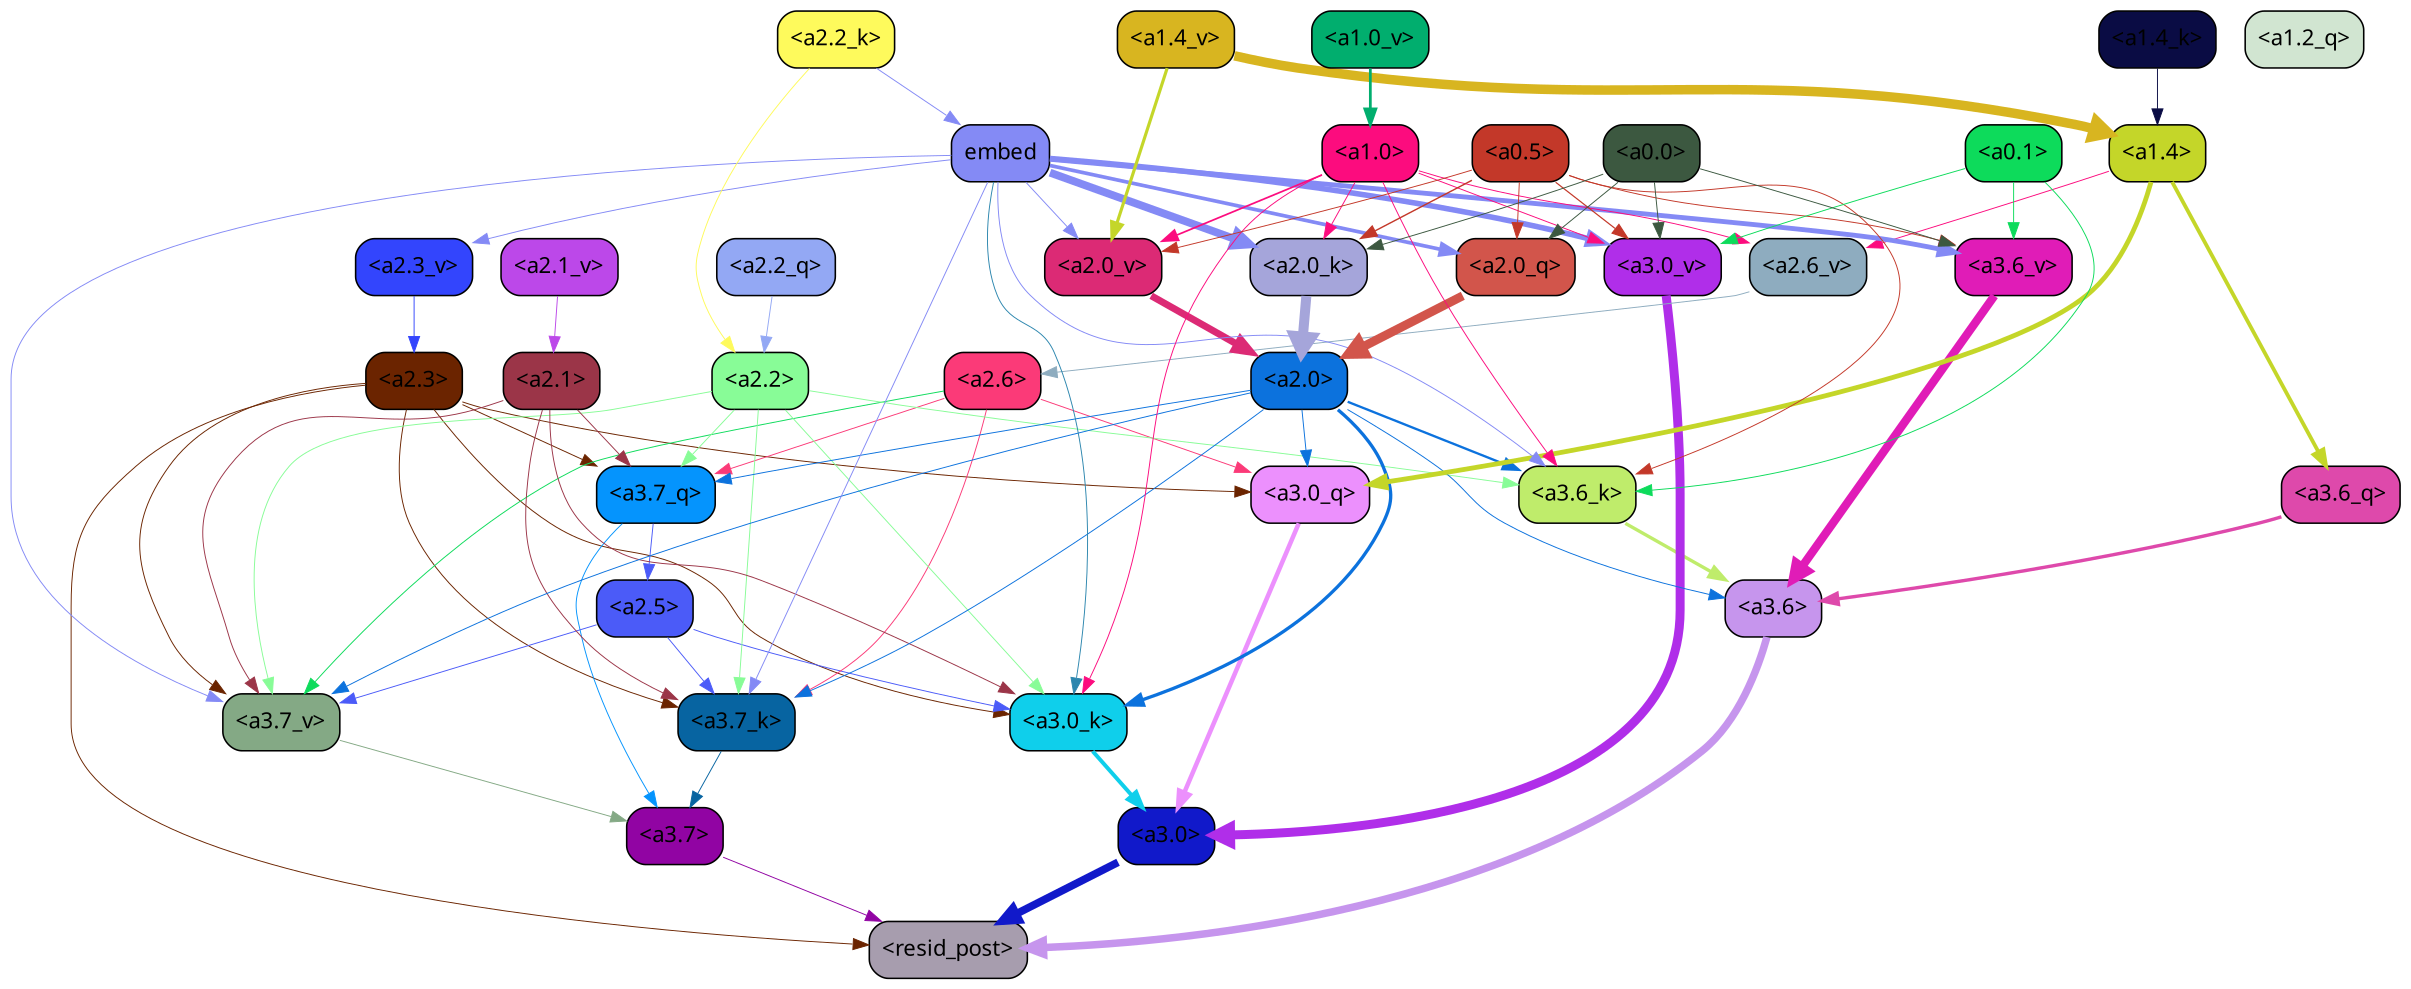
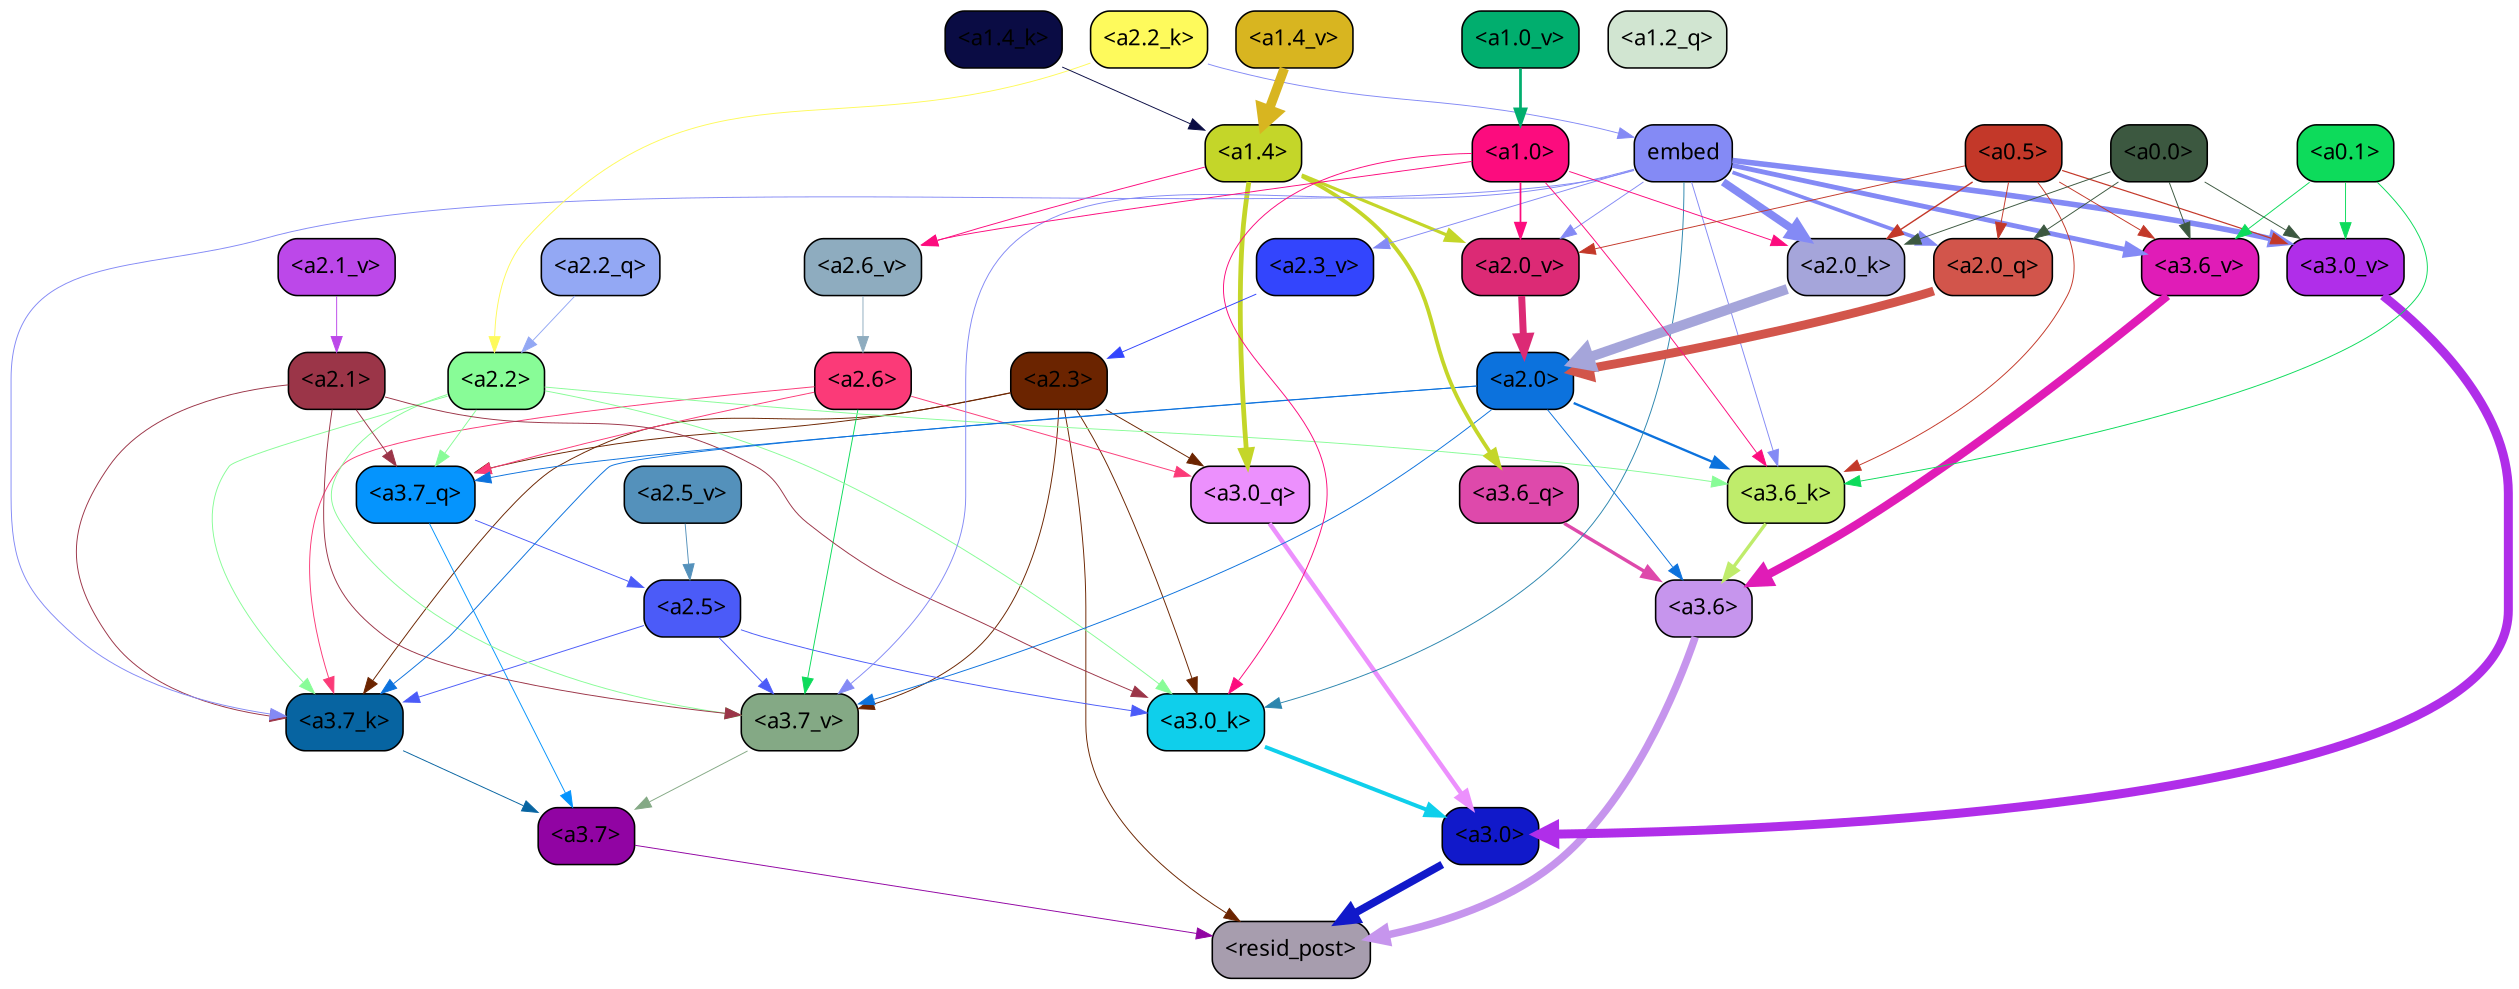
(1142, 146) -> (1381, 208)
(1529, 215) -> none
(1304, 430) -> none
none -> (683, 495)
(1331, 592) -> none
